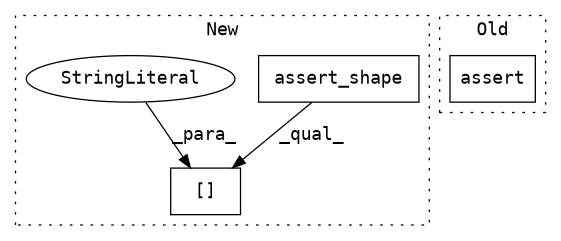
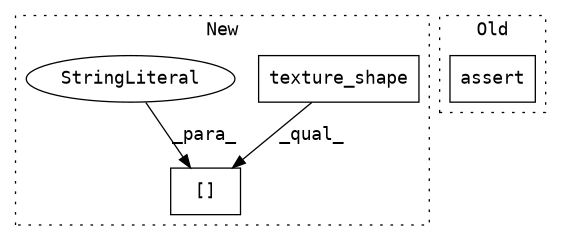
(339, 79) -> (339, 79)
